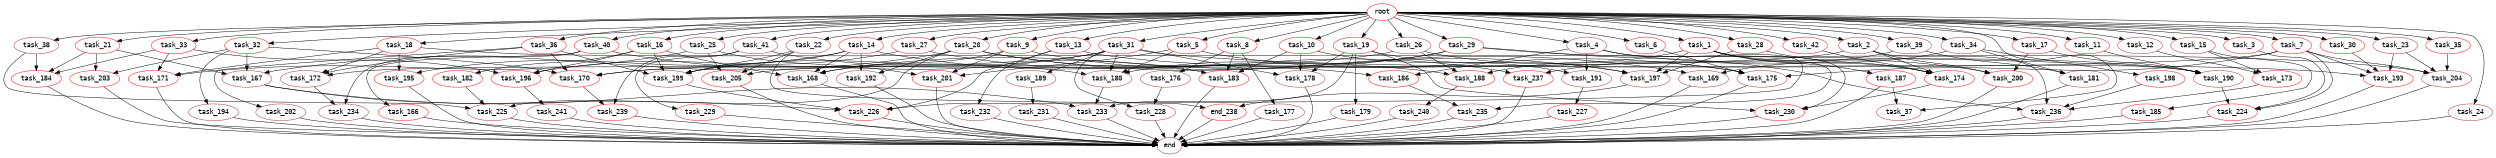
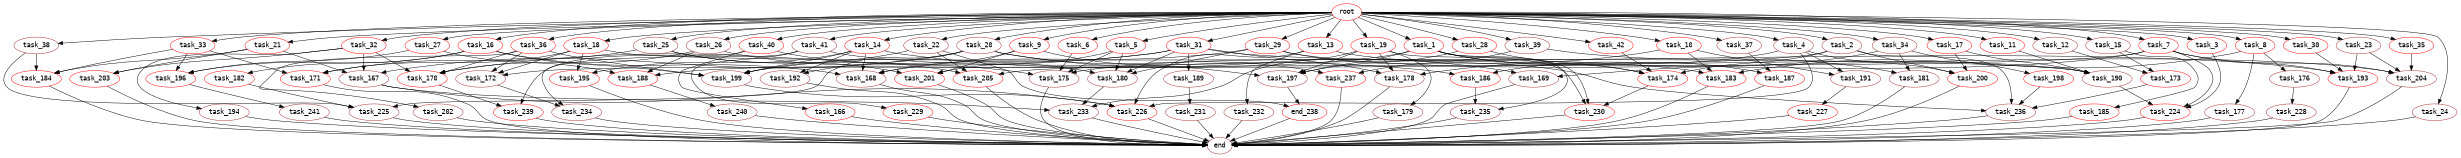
(1078, 88) -> none
(1895, 96) -> (1757, 61)
